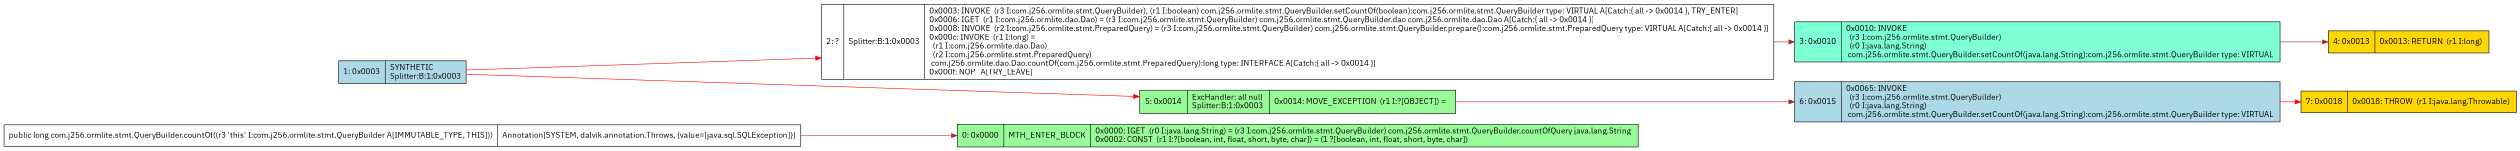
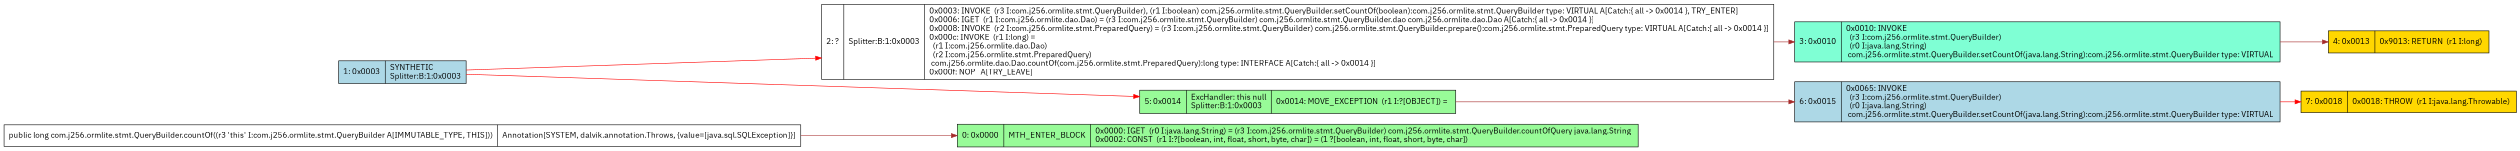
(2432, 42) -> (2432, 42)
(1227, 97) -> (1229, 97)
